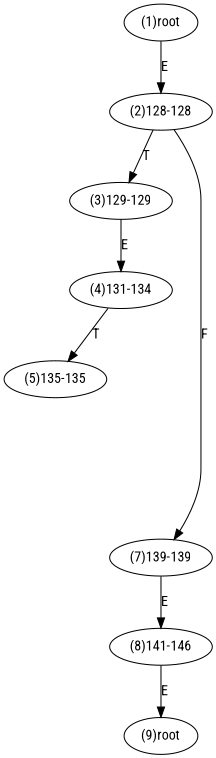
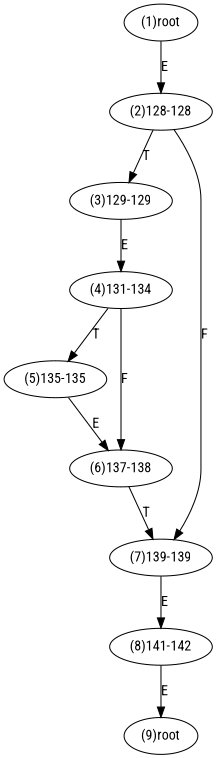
none -> (121, 468)
(161, 647) -> (161, 647)
